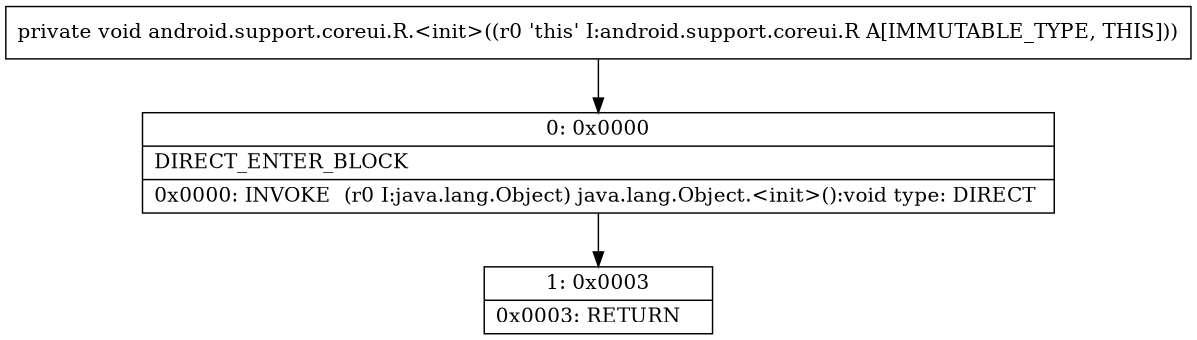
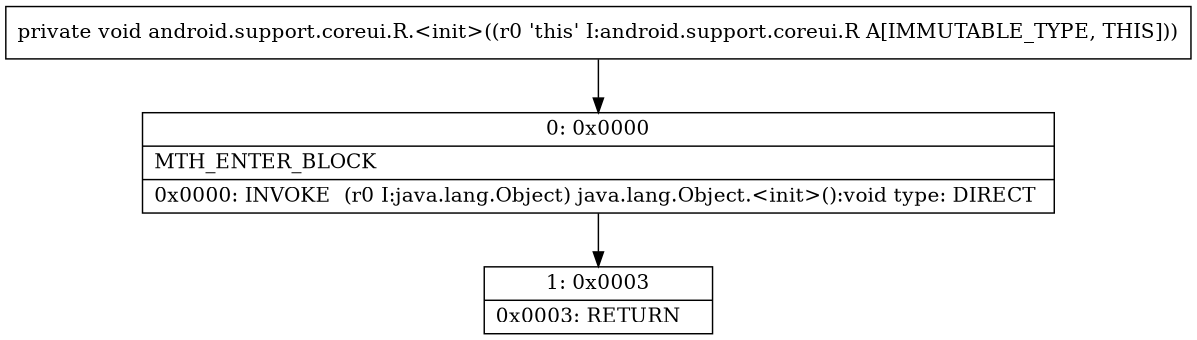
(281, 162) -> (266, 162)
